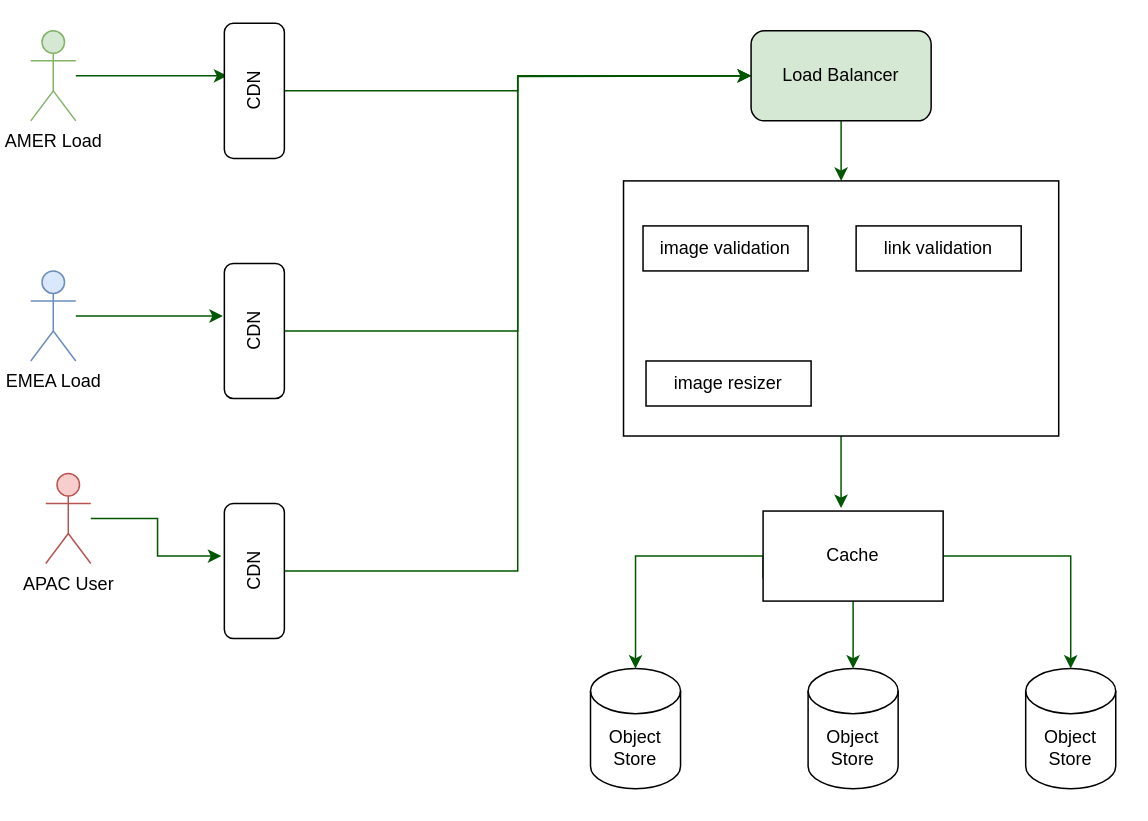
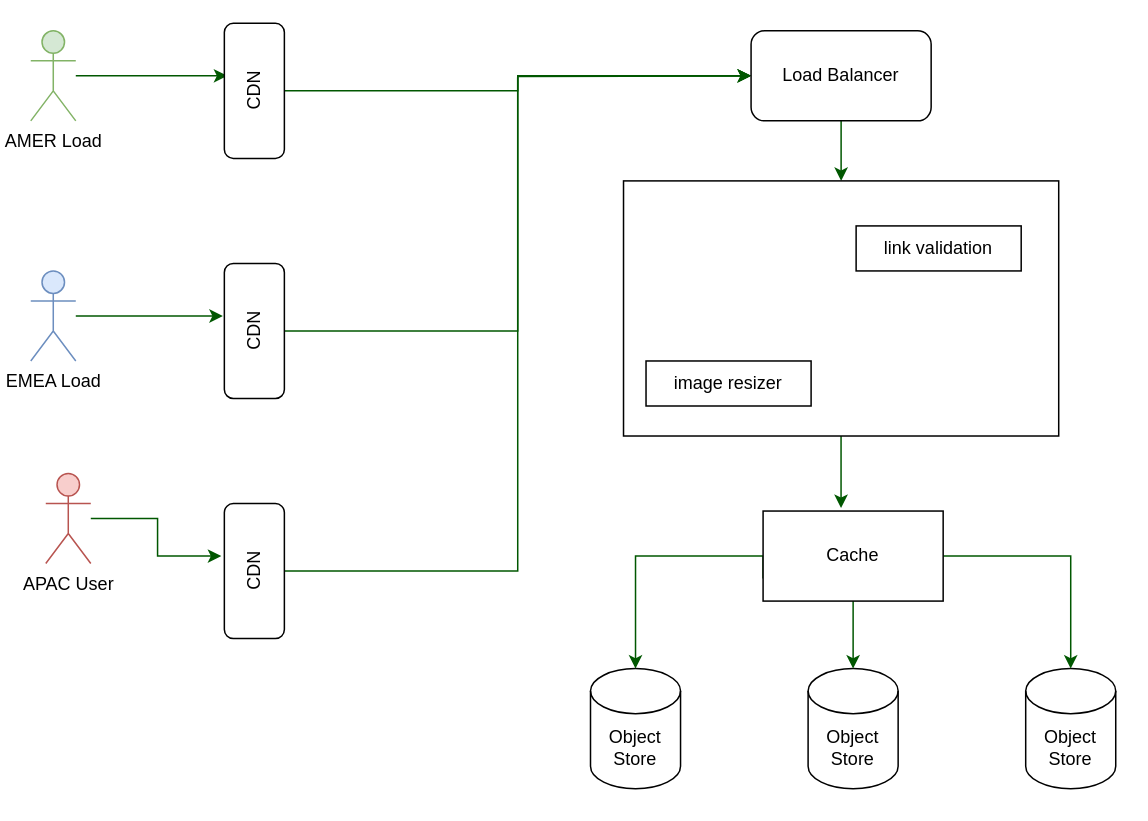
(841, 76) -> (841, 76)
(725, 248) -> none
